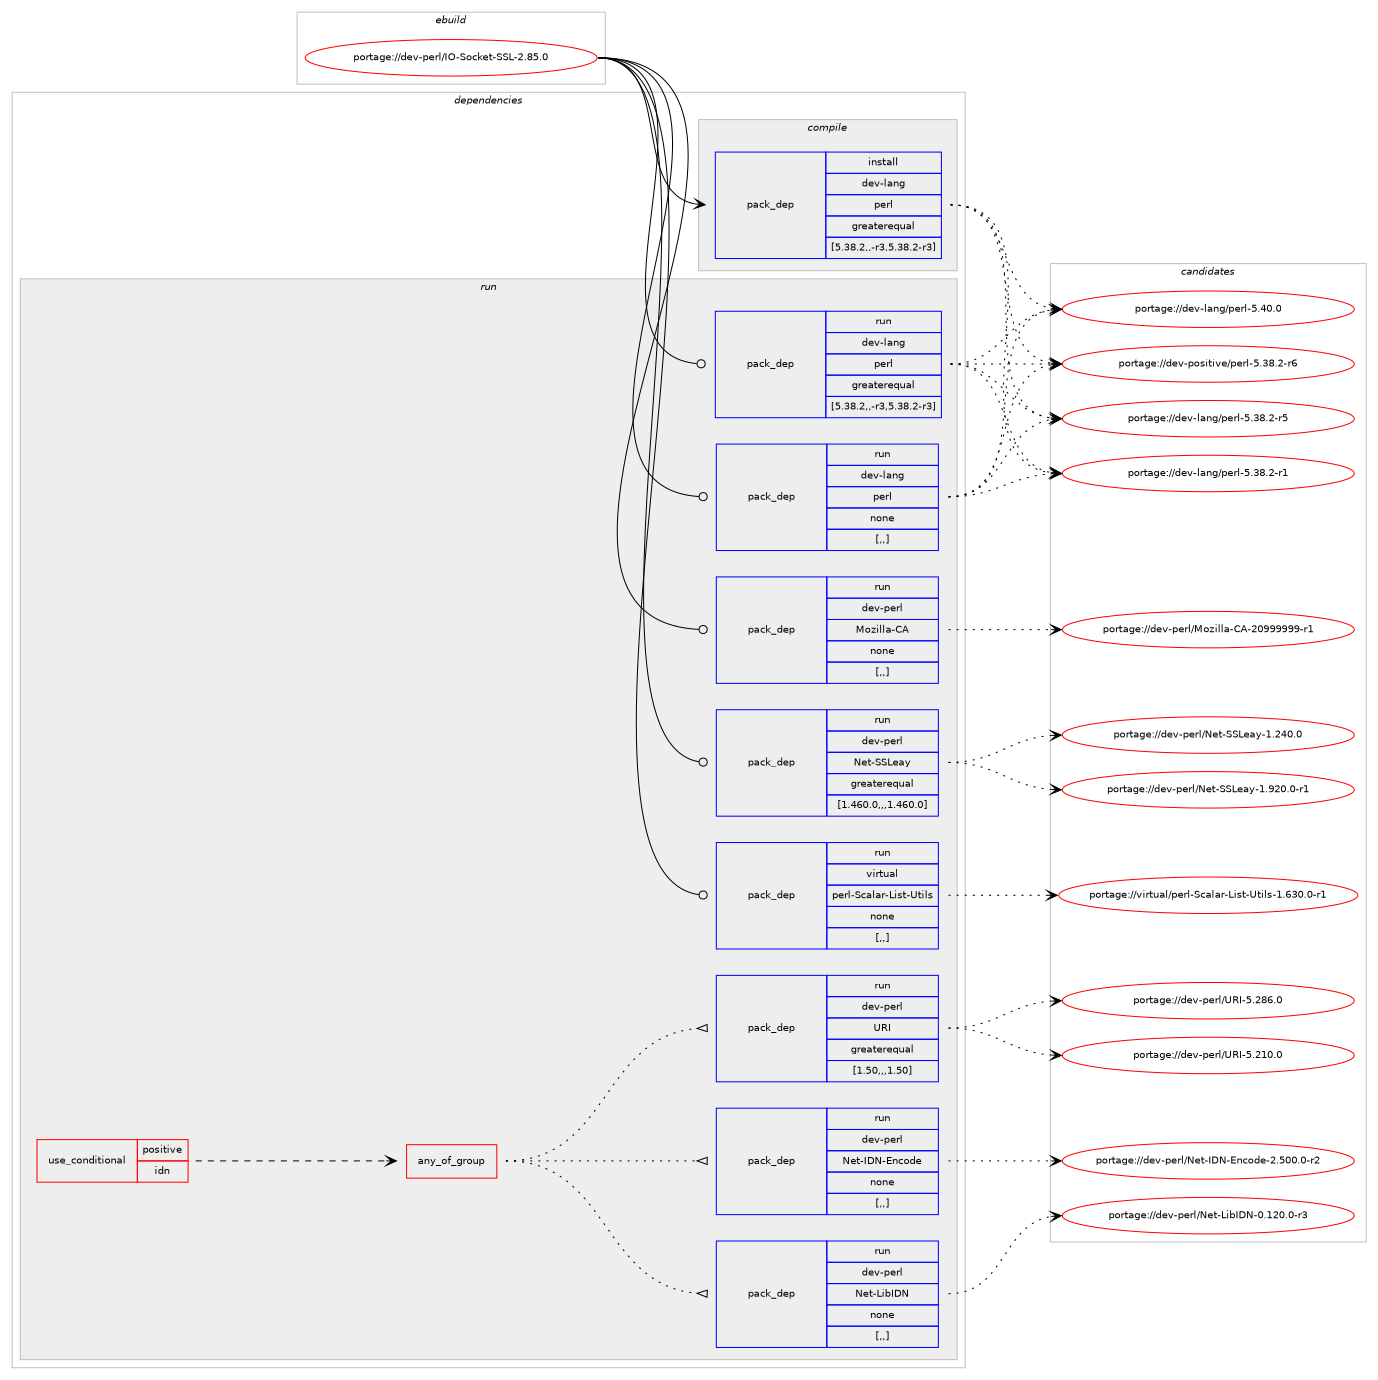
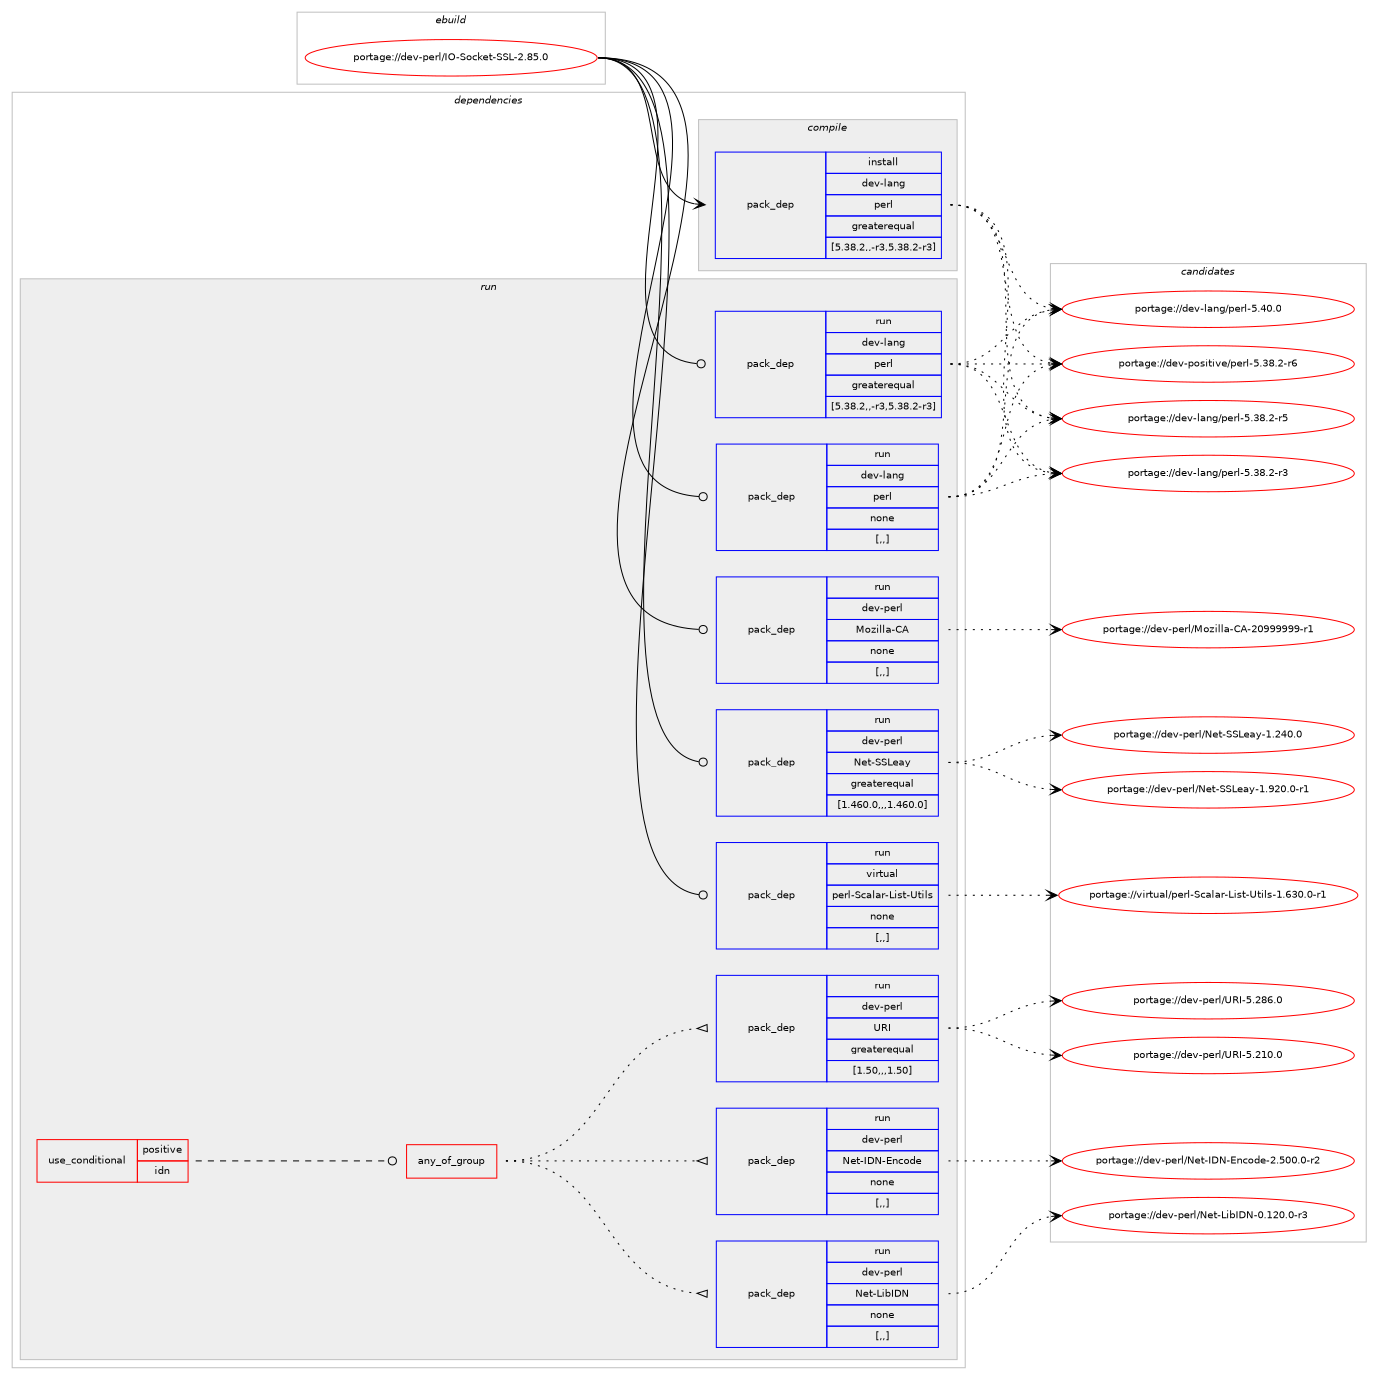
(1208, 473) -> (1208, 473)
(291, 1161) -> (292, 1161)
